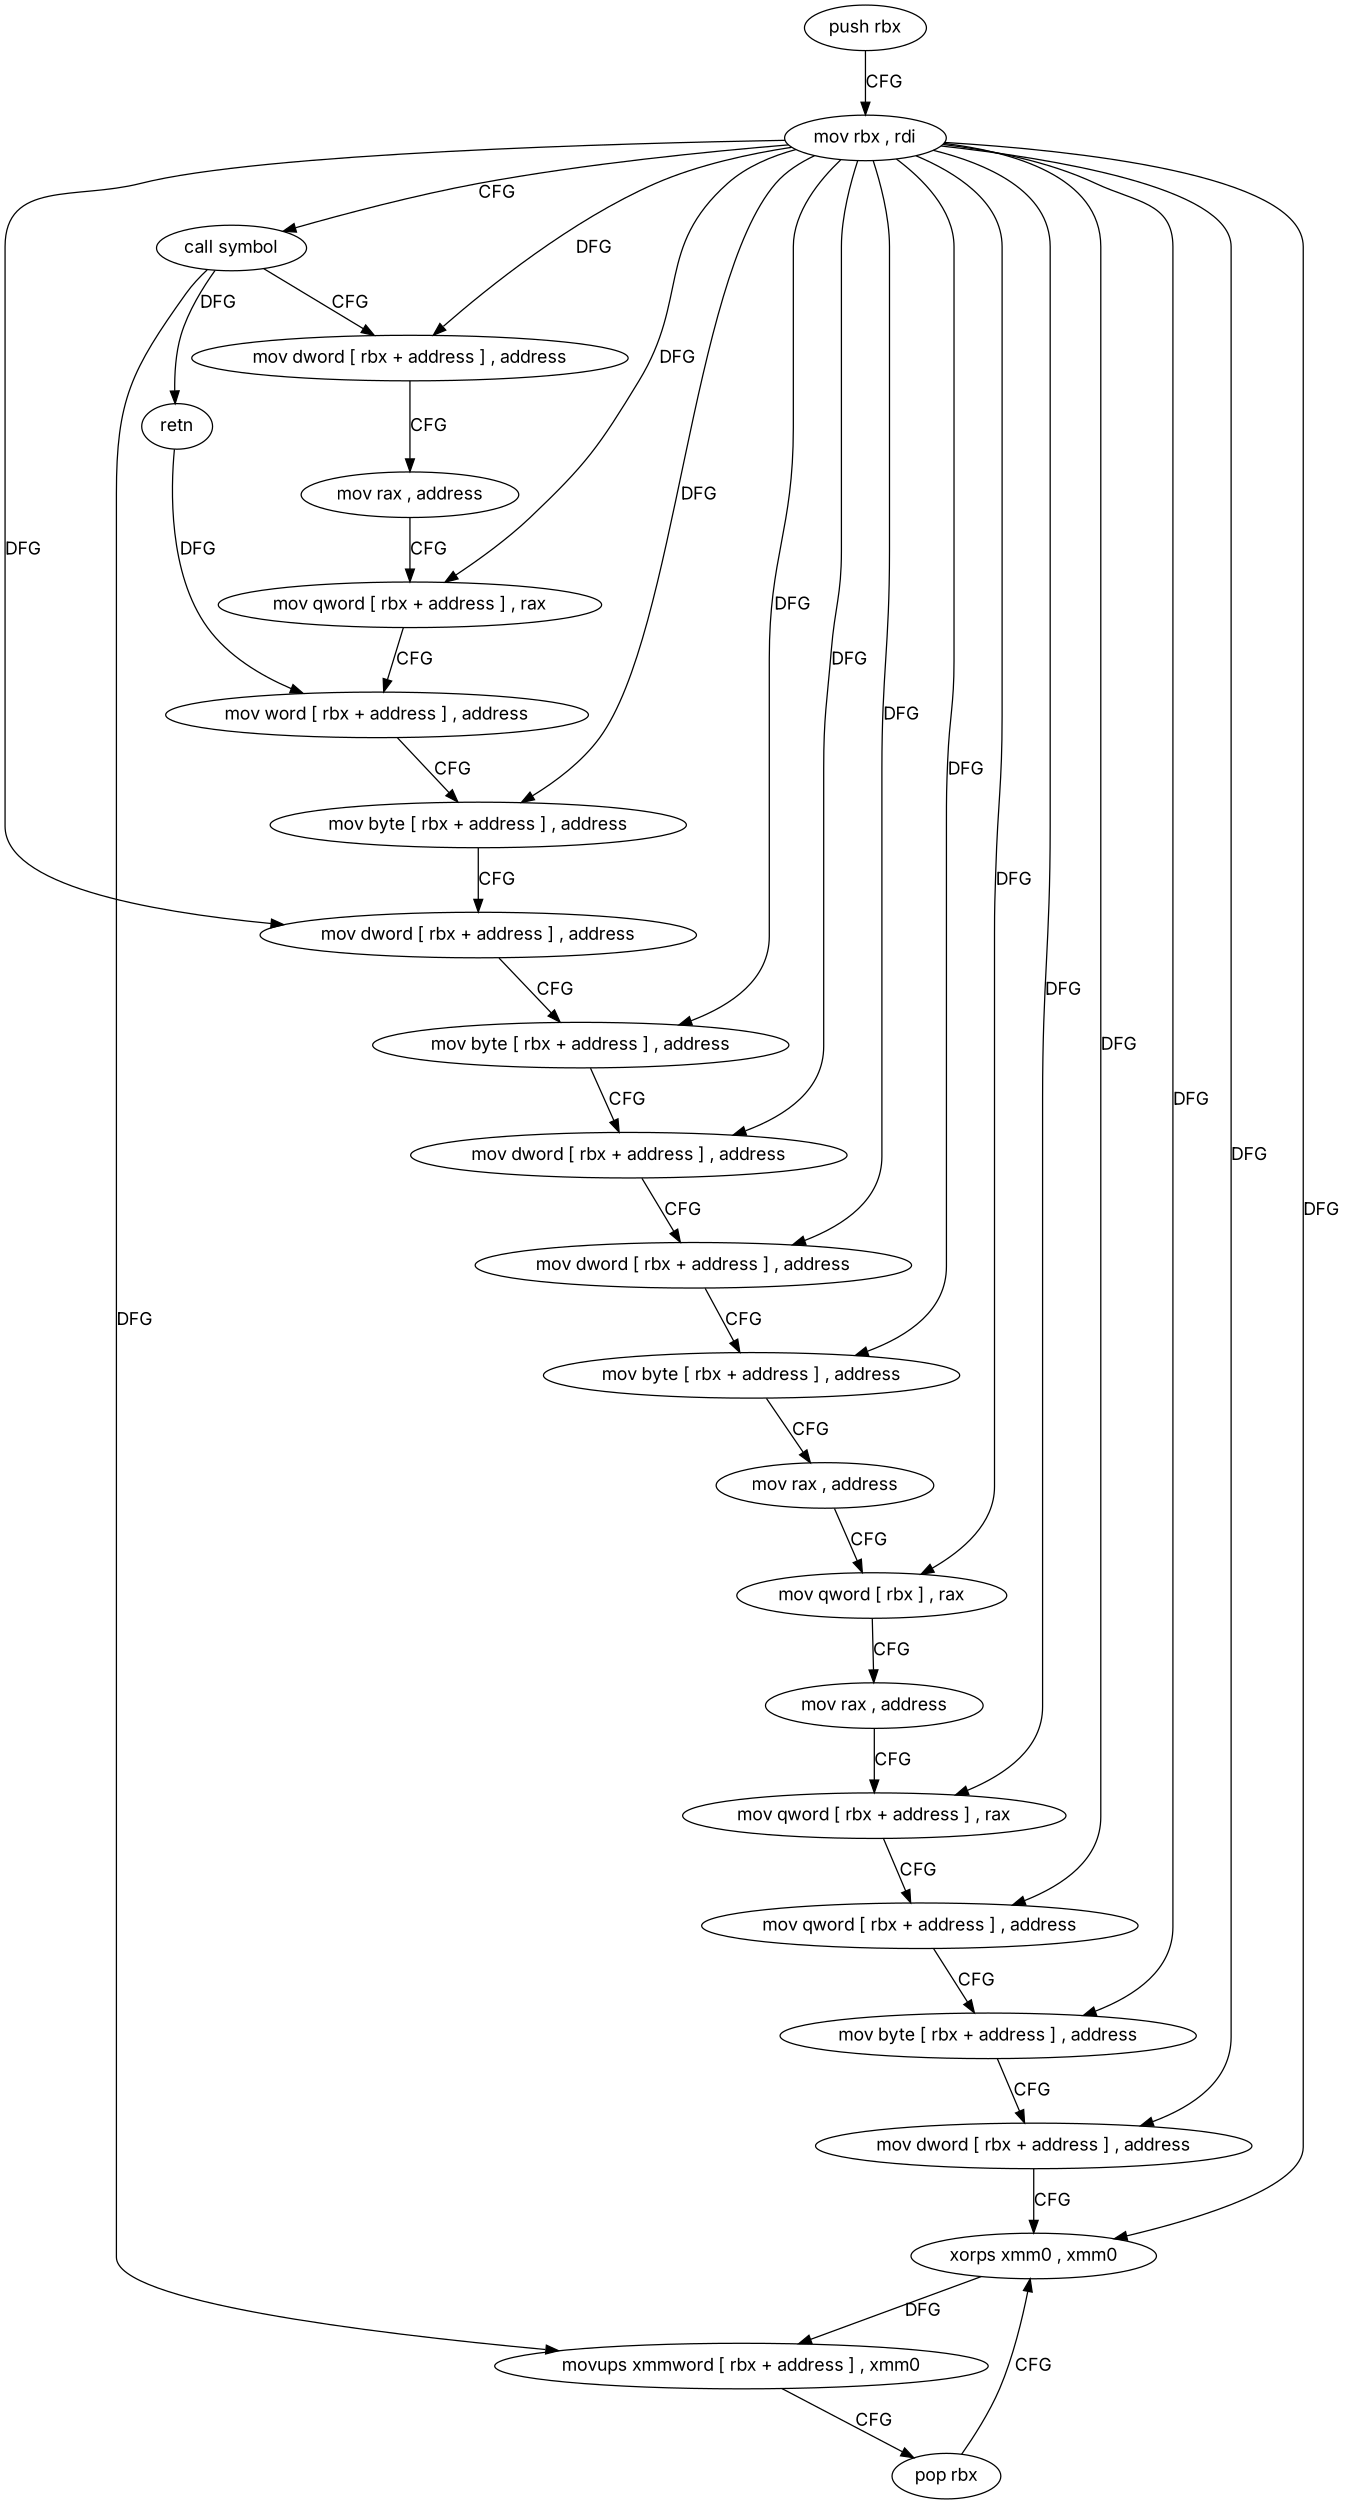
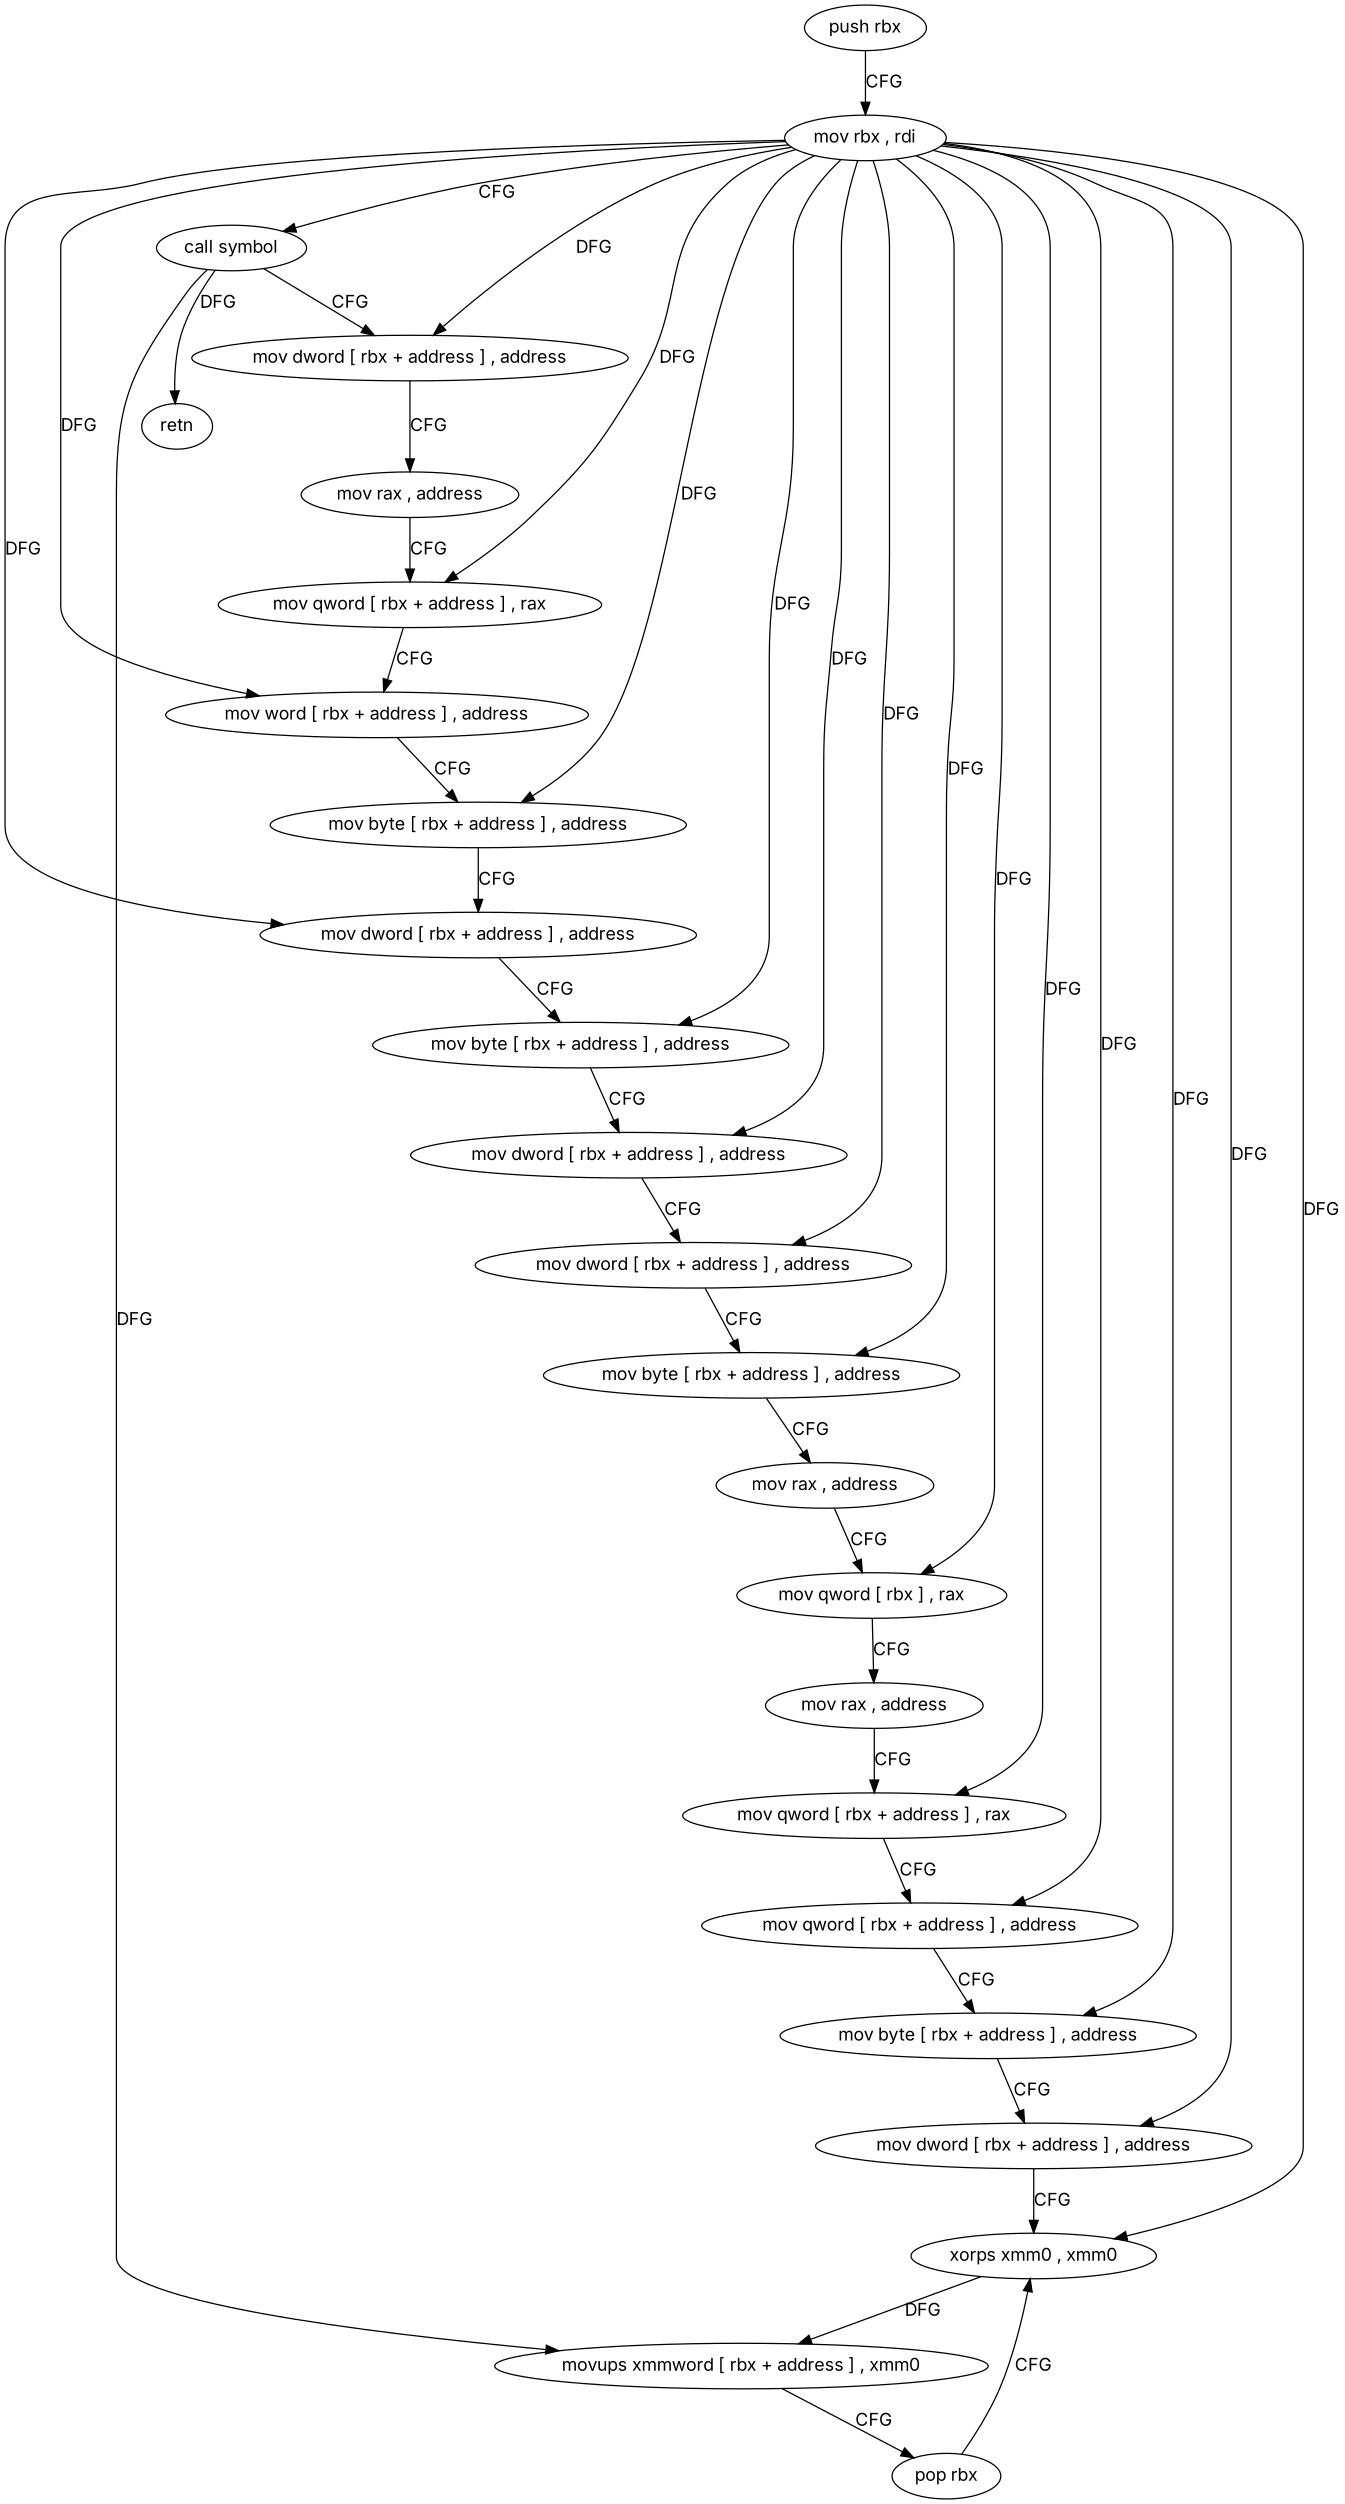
(189, 592) -> (132, 205)
